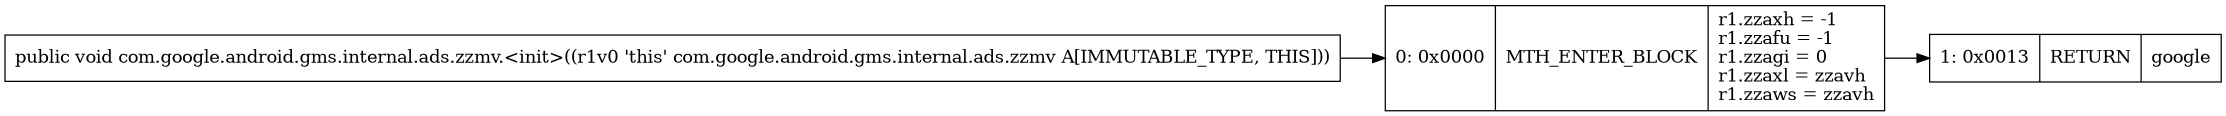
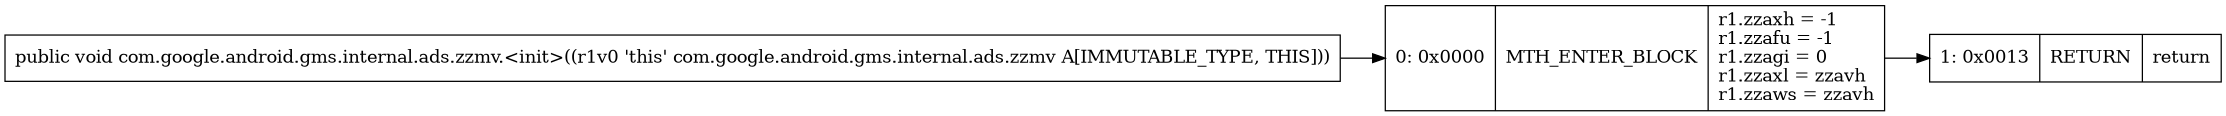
(2181, 58) -> (2181, 58)
